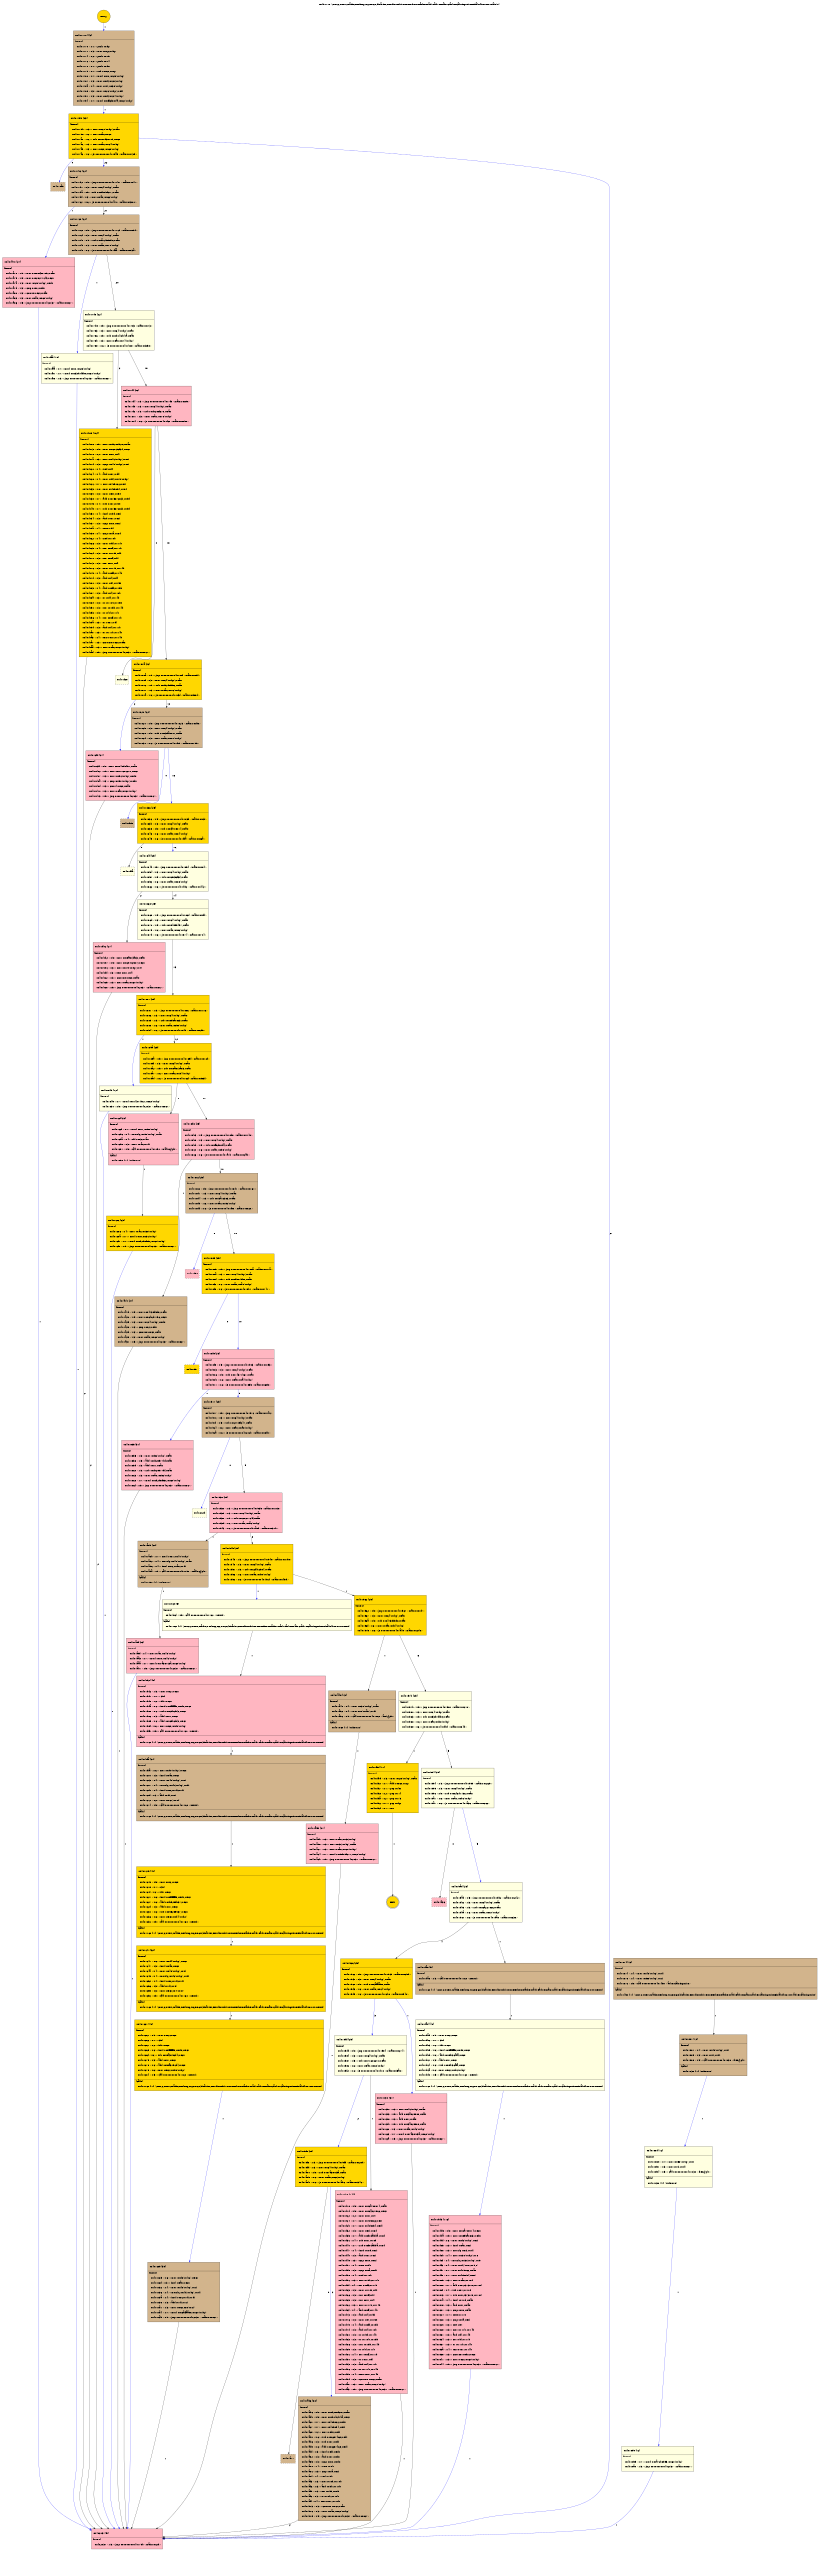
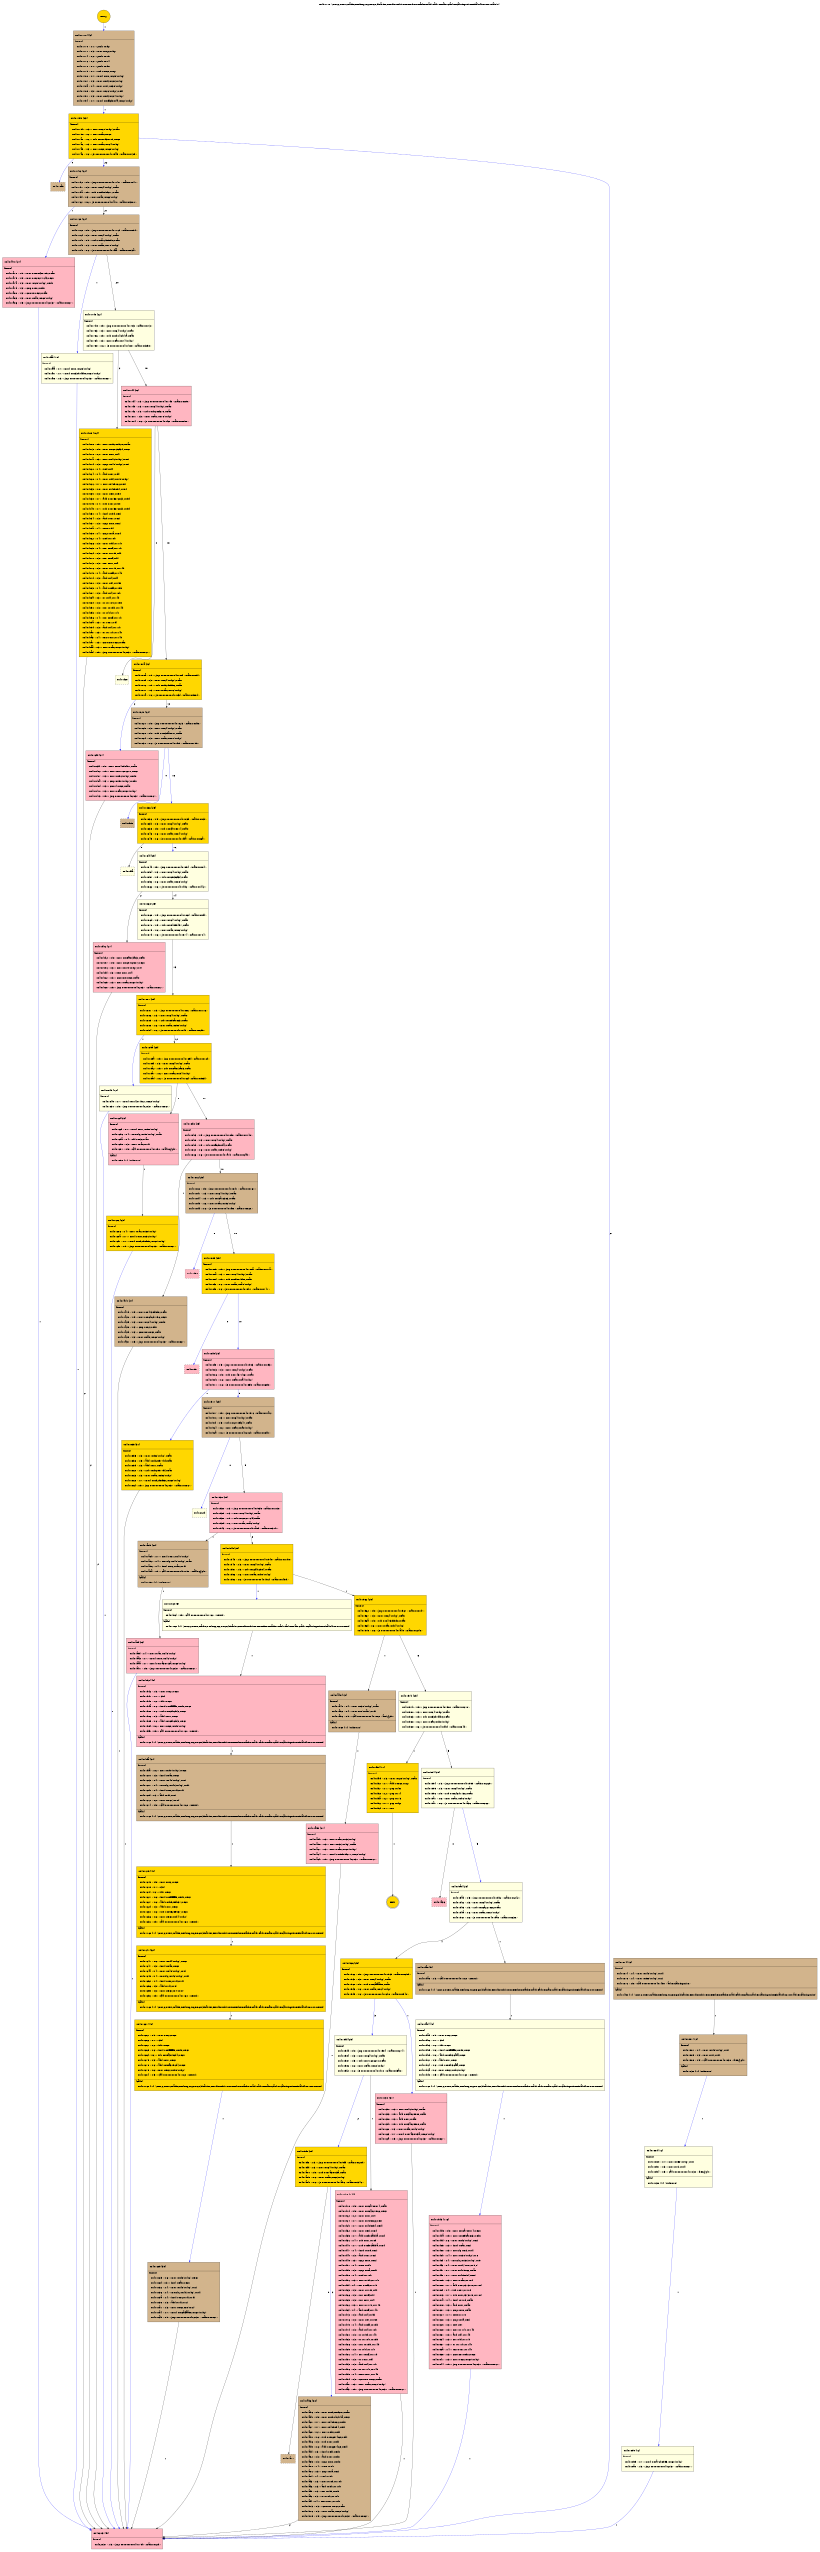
(192, 1369) -> (192, 1369)
(157, 1465) -> (157, 1465)
